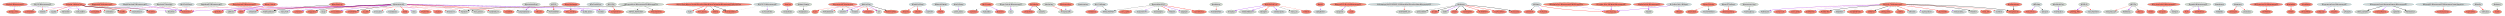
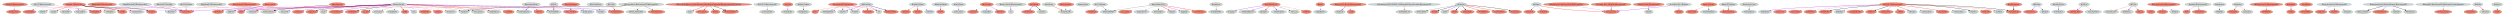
(43, 8) -> (70, 7)
